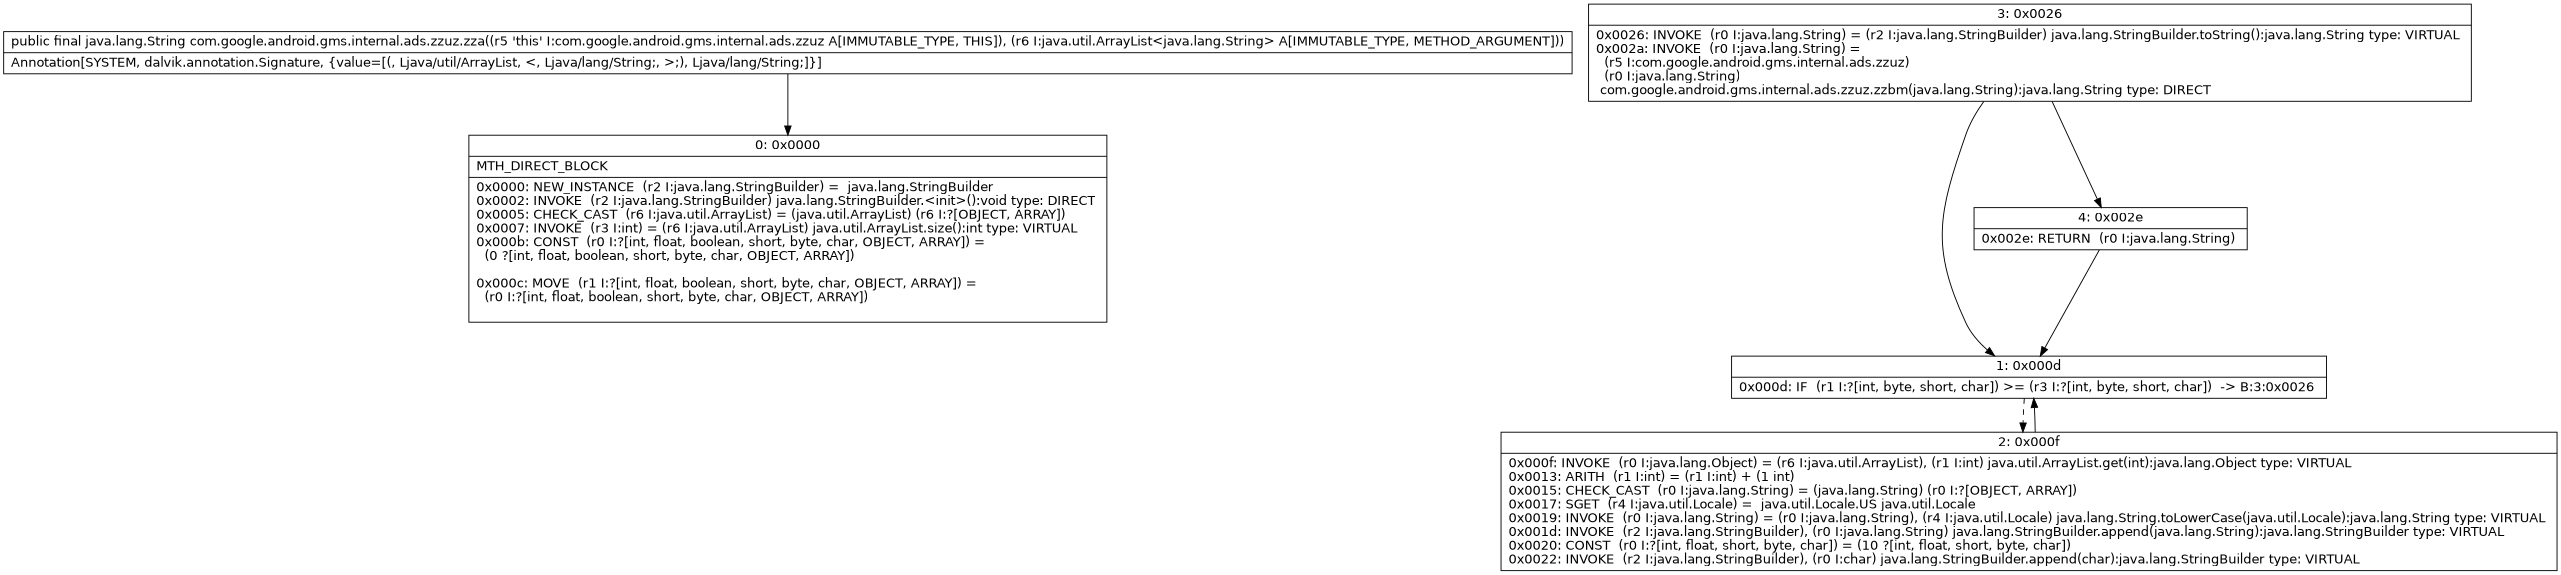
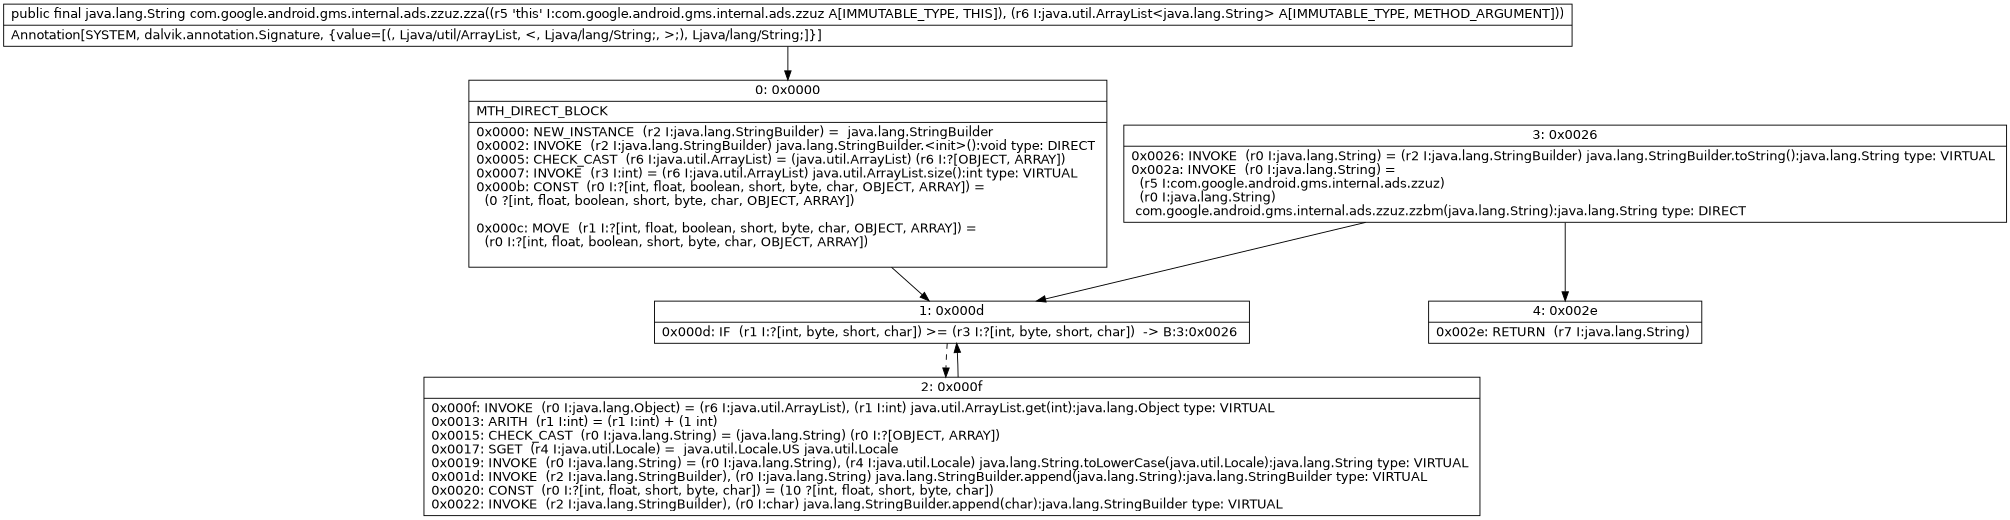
(2111, 239) -> (1565, 332)
(2072, 299) -> (907, 281)
